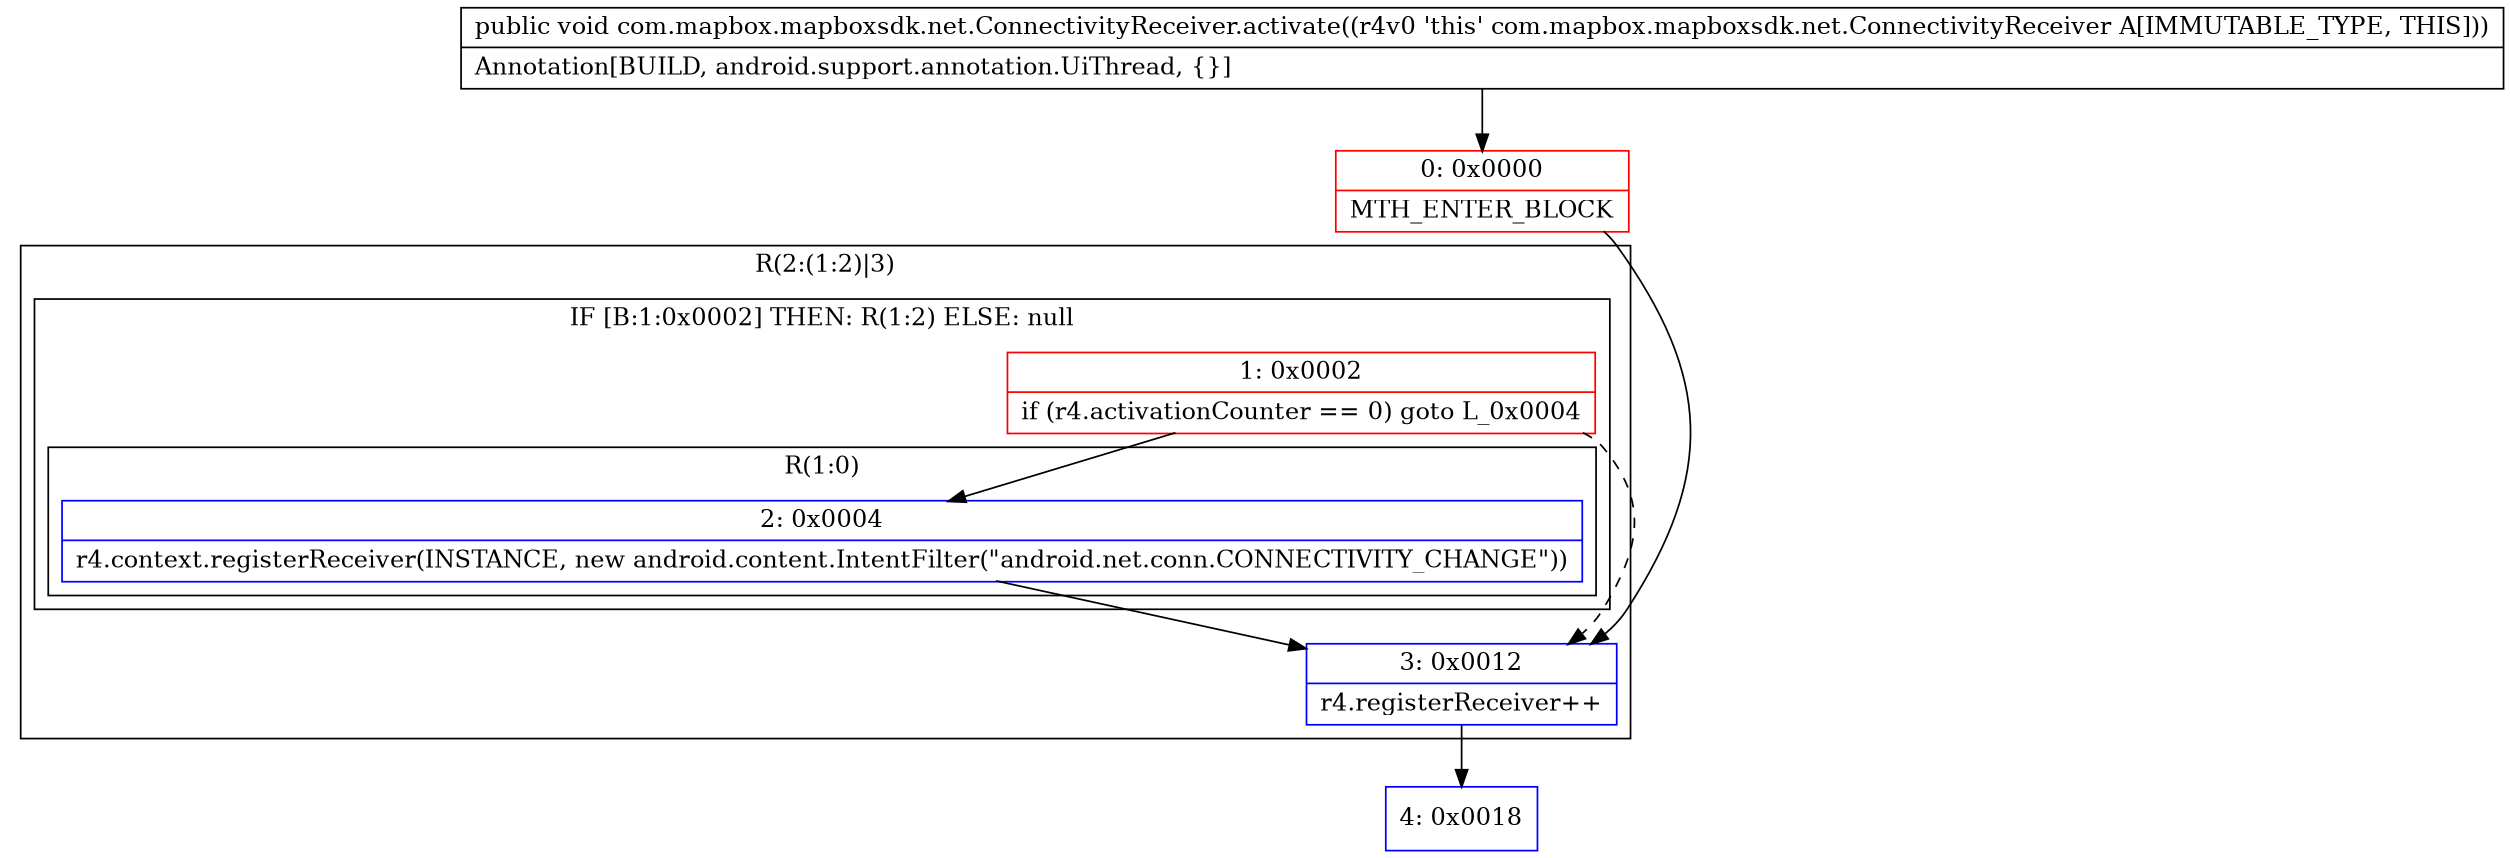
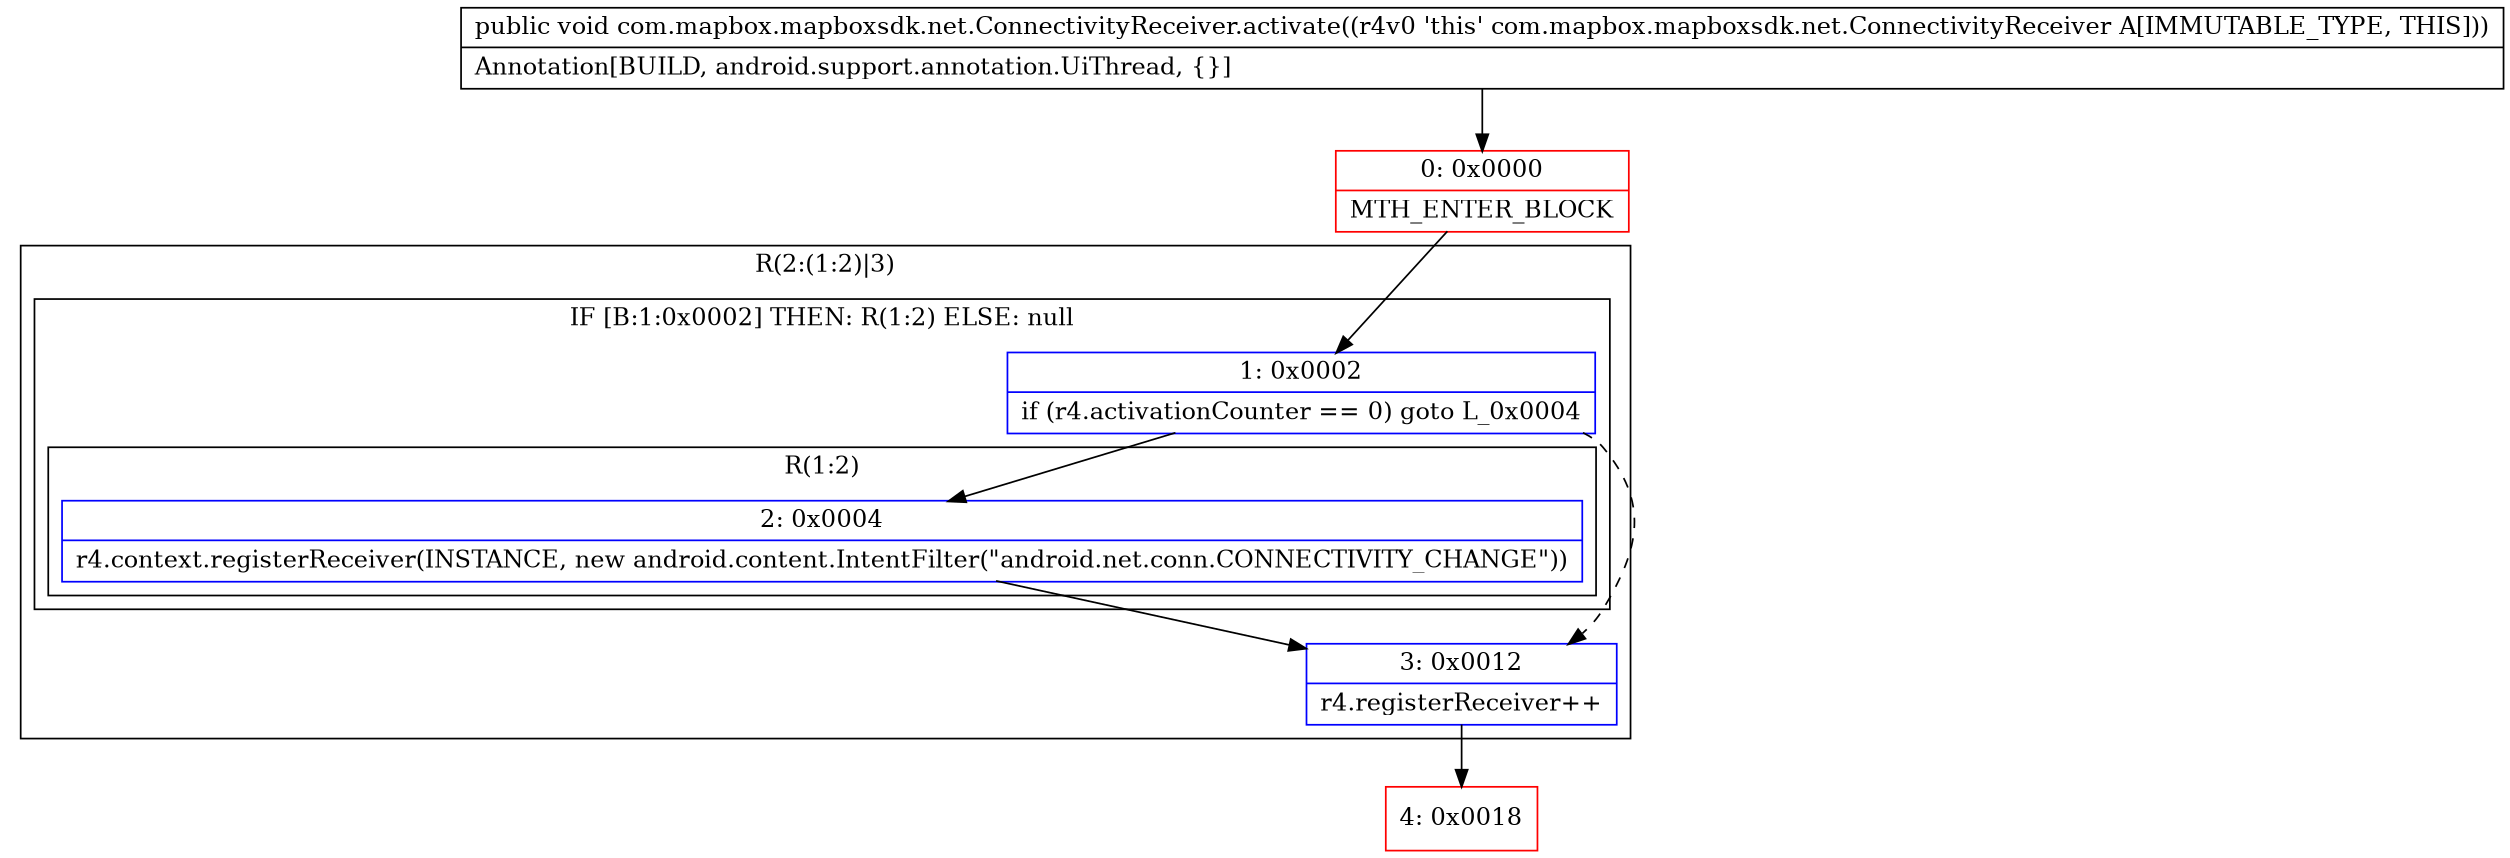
(1301, 393) -> (1301, 393)
(1690, 432) -> (1398, 286)
(822, 467) -> (822, 467)
(1462, 819) -> (1462, 819)
